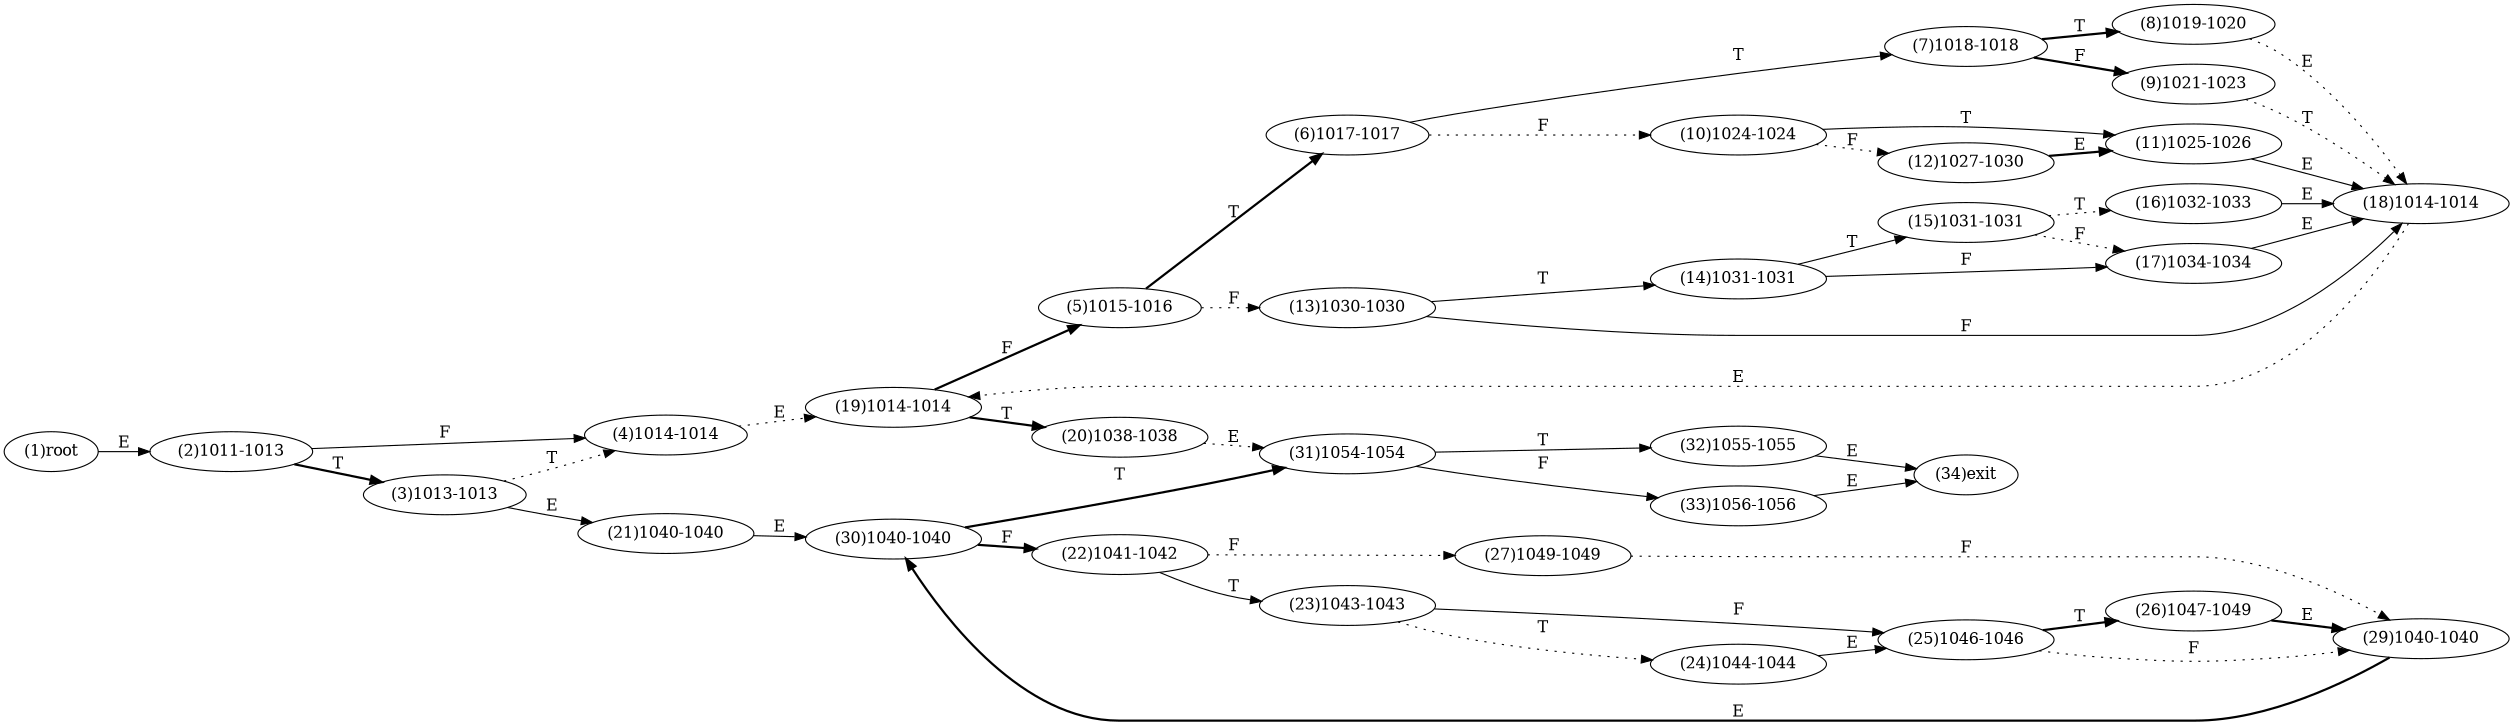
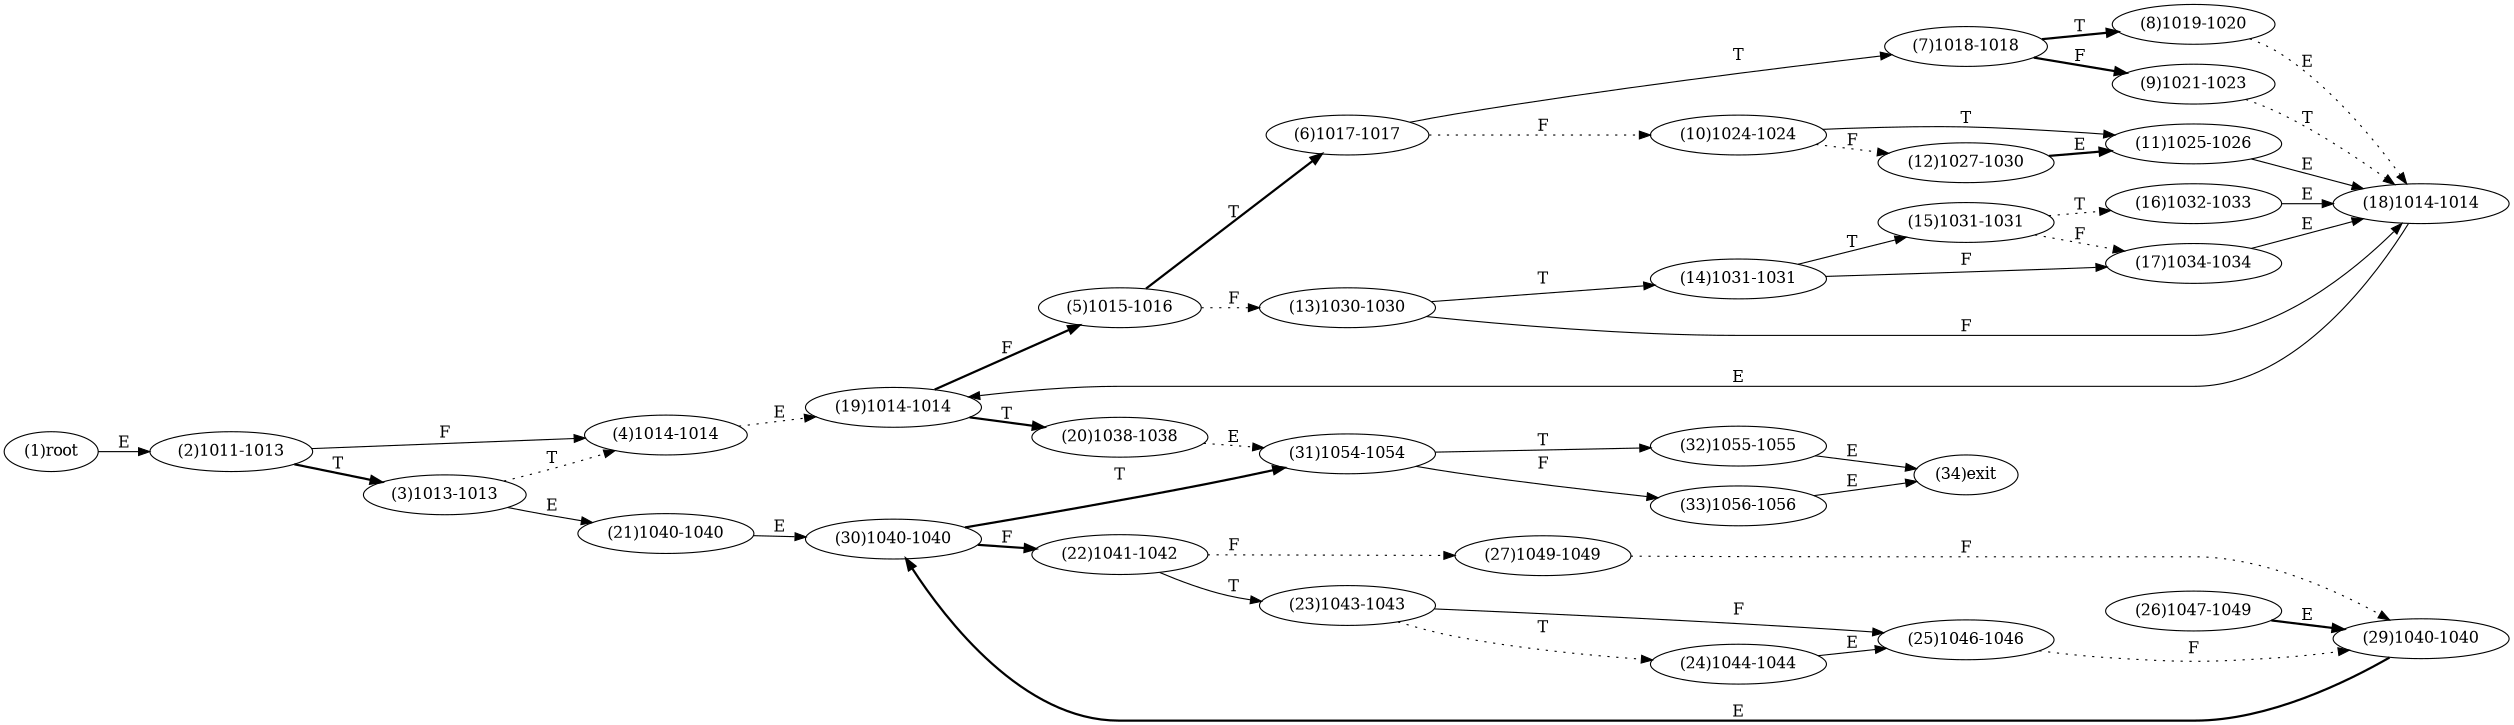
(1727, 386) -> (1727, 386)
(2074, 626) -> none
